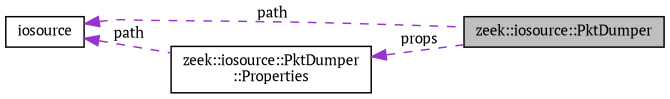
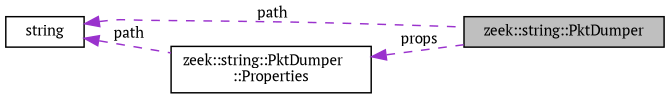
(45, 32) -> (45, 32)
(564, 32) -> (564, 32)
(271, 70) -> (271, 70)
